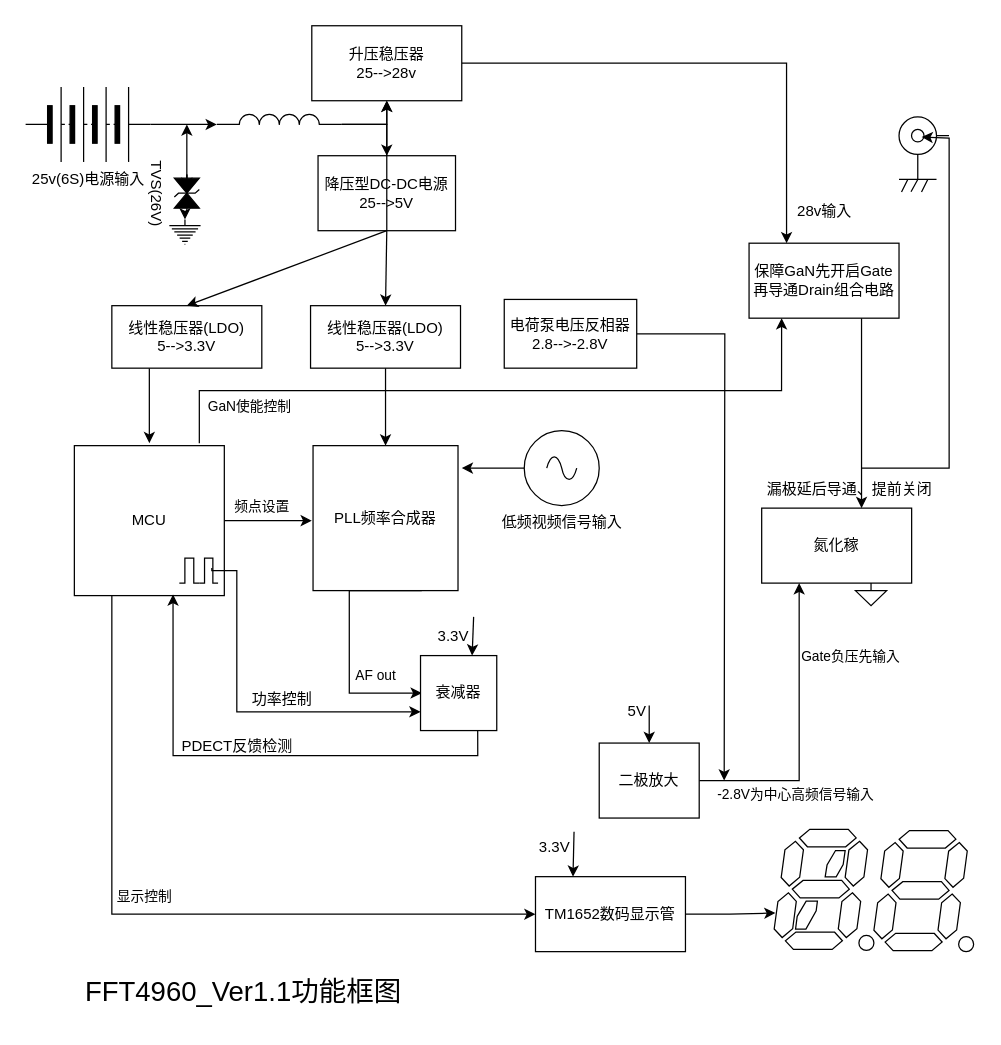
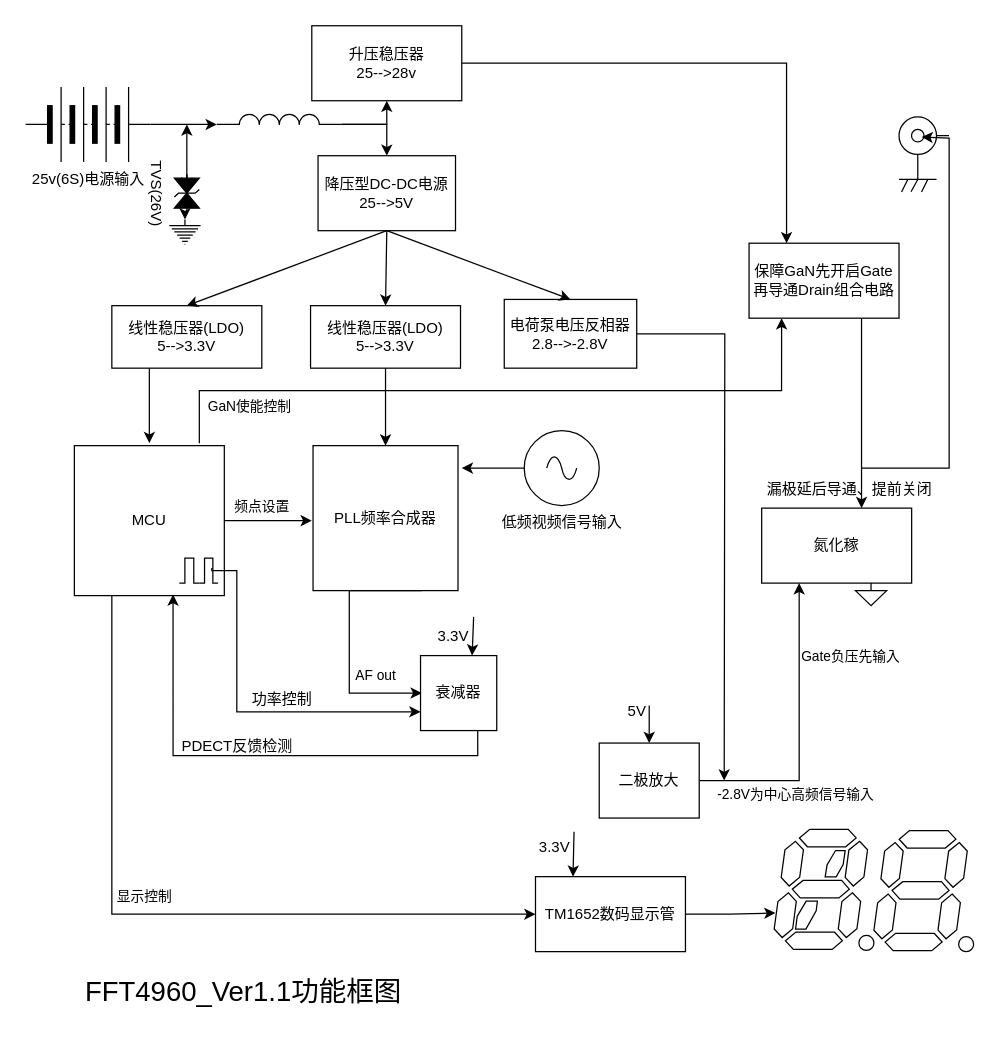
(387, 192) -> (476, 264)
(824, 212) -> none
